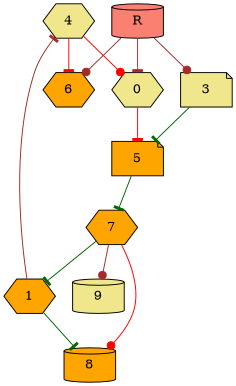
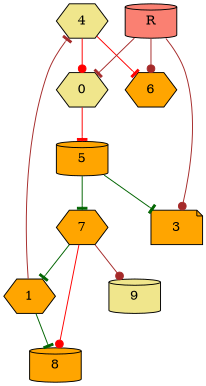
(206, 90) -> (177, 227)
(174, 123) -> (127, 191)
(138, 159) -> (82, 159)
